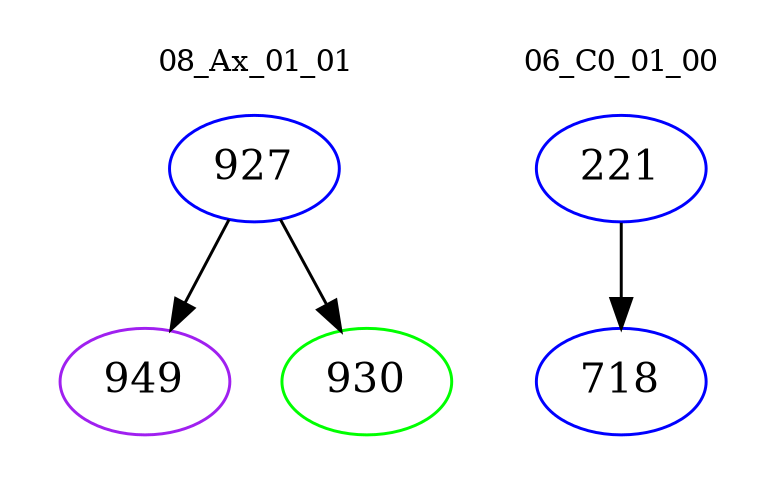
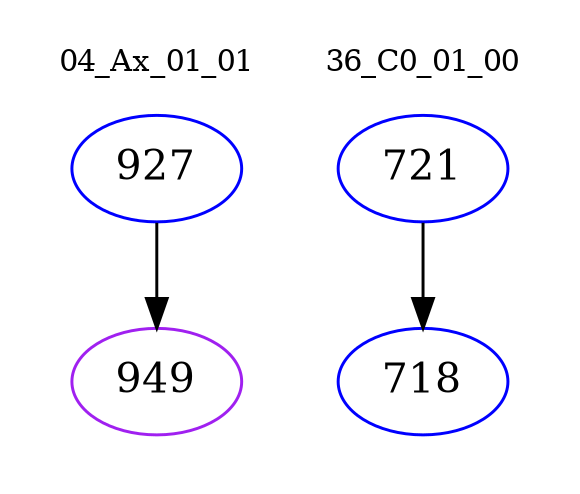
(256, 64) -> (157, 64)
(621, 64) -> (423, 64)
(621, 169) -> (423, 169)
(367, 382) -> none
